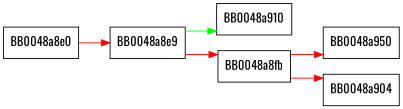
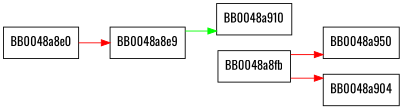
(197, 55) -> none
